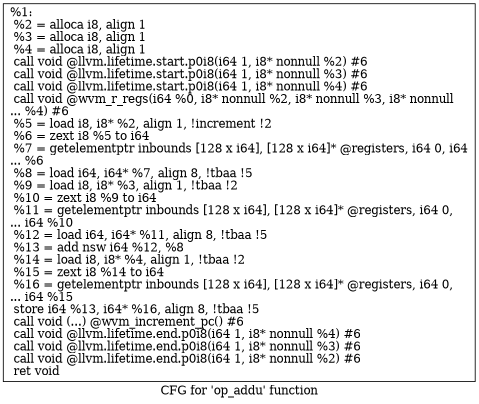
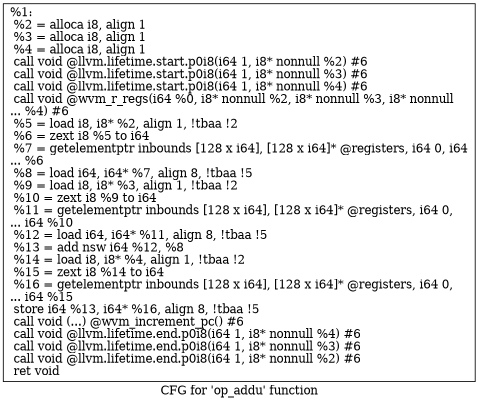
(141, 124) -> (124, 124)
